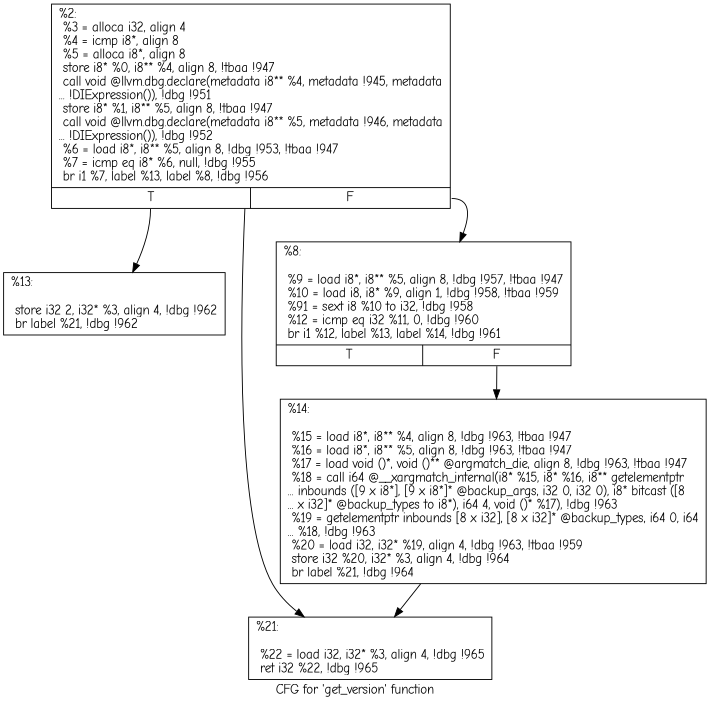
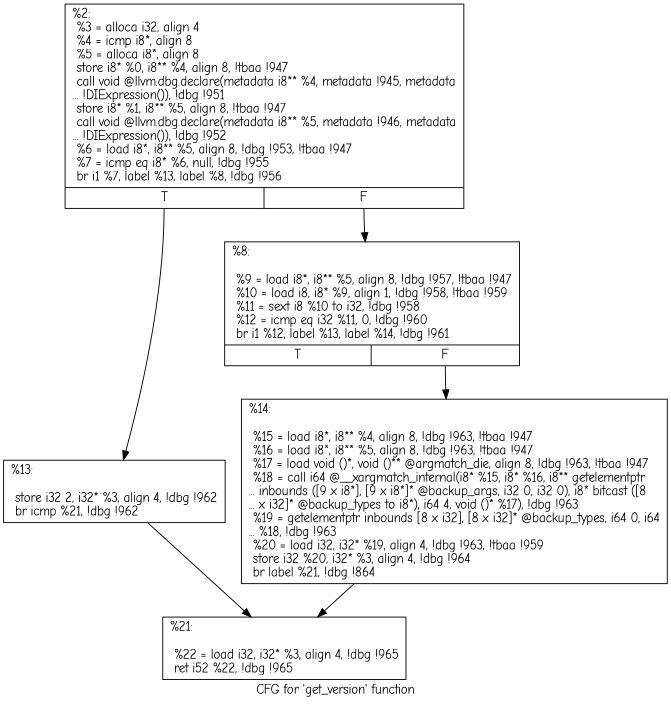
(379, 307) -> (326, 307)
(75, 324) -> (75, 512)
(243, 416) -> (196, 567)
(351, 573) -> (312, 573)
(317, 669) -> (231, 669)
